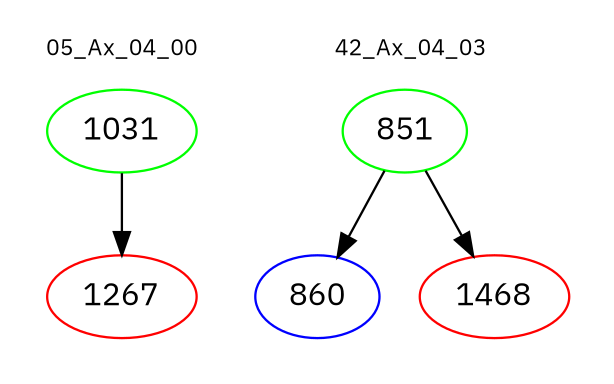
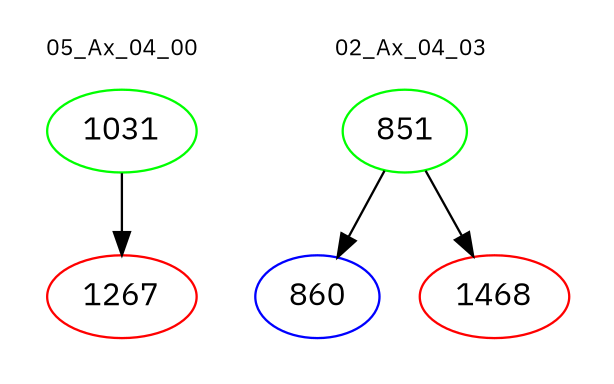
(412, 49) -> (412, 49)
